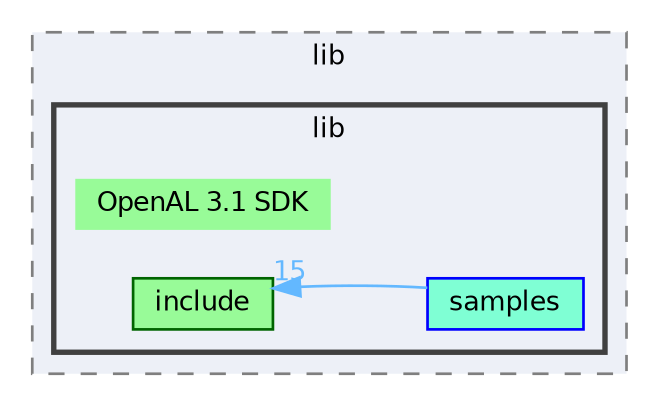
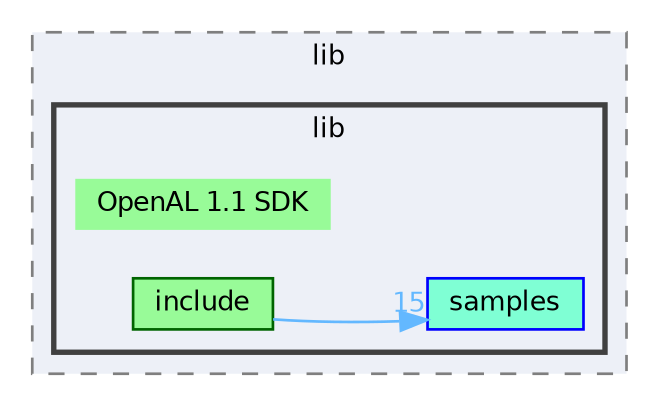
(203, 204) -> (203, 204)
(364, 286) -> (336, 322)
